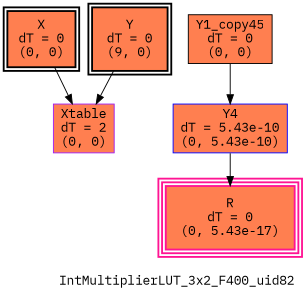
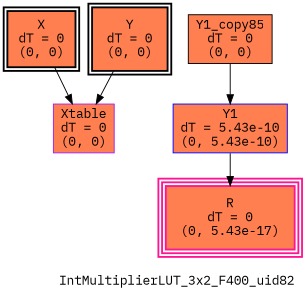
(130, 39) -> (130, 39)
(230, 39) -> (230, 39)
(84, 128) -> (84, 128)
(230, 128) -> (230, 128)
